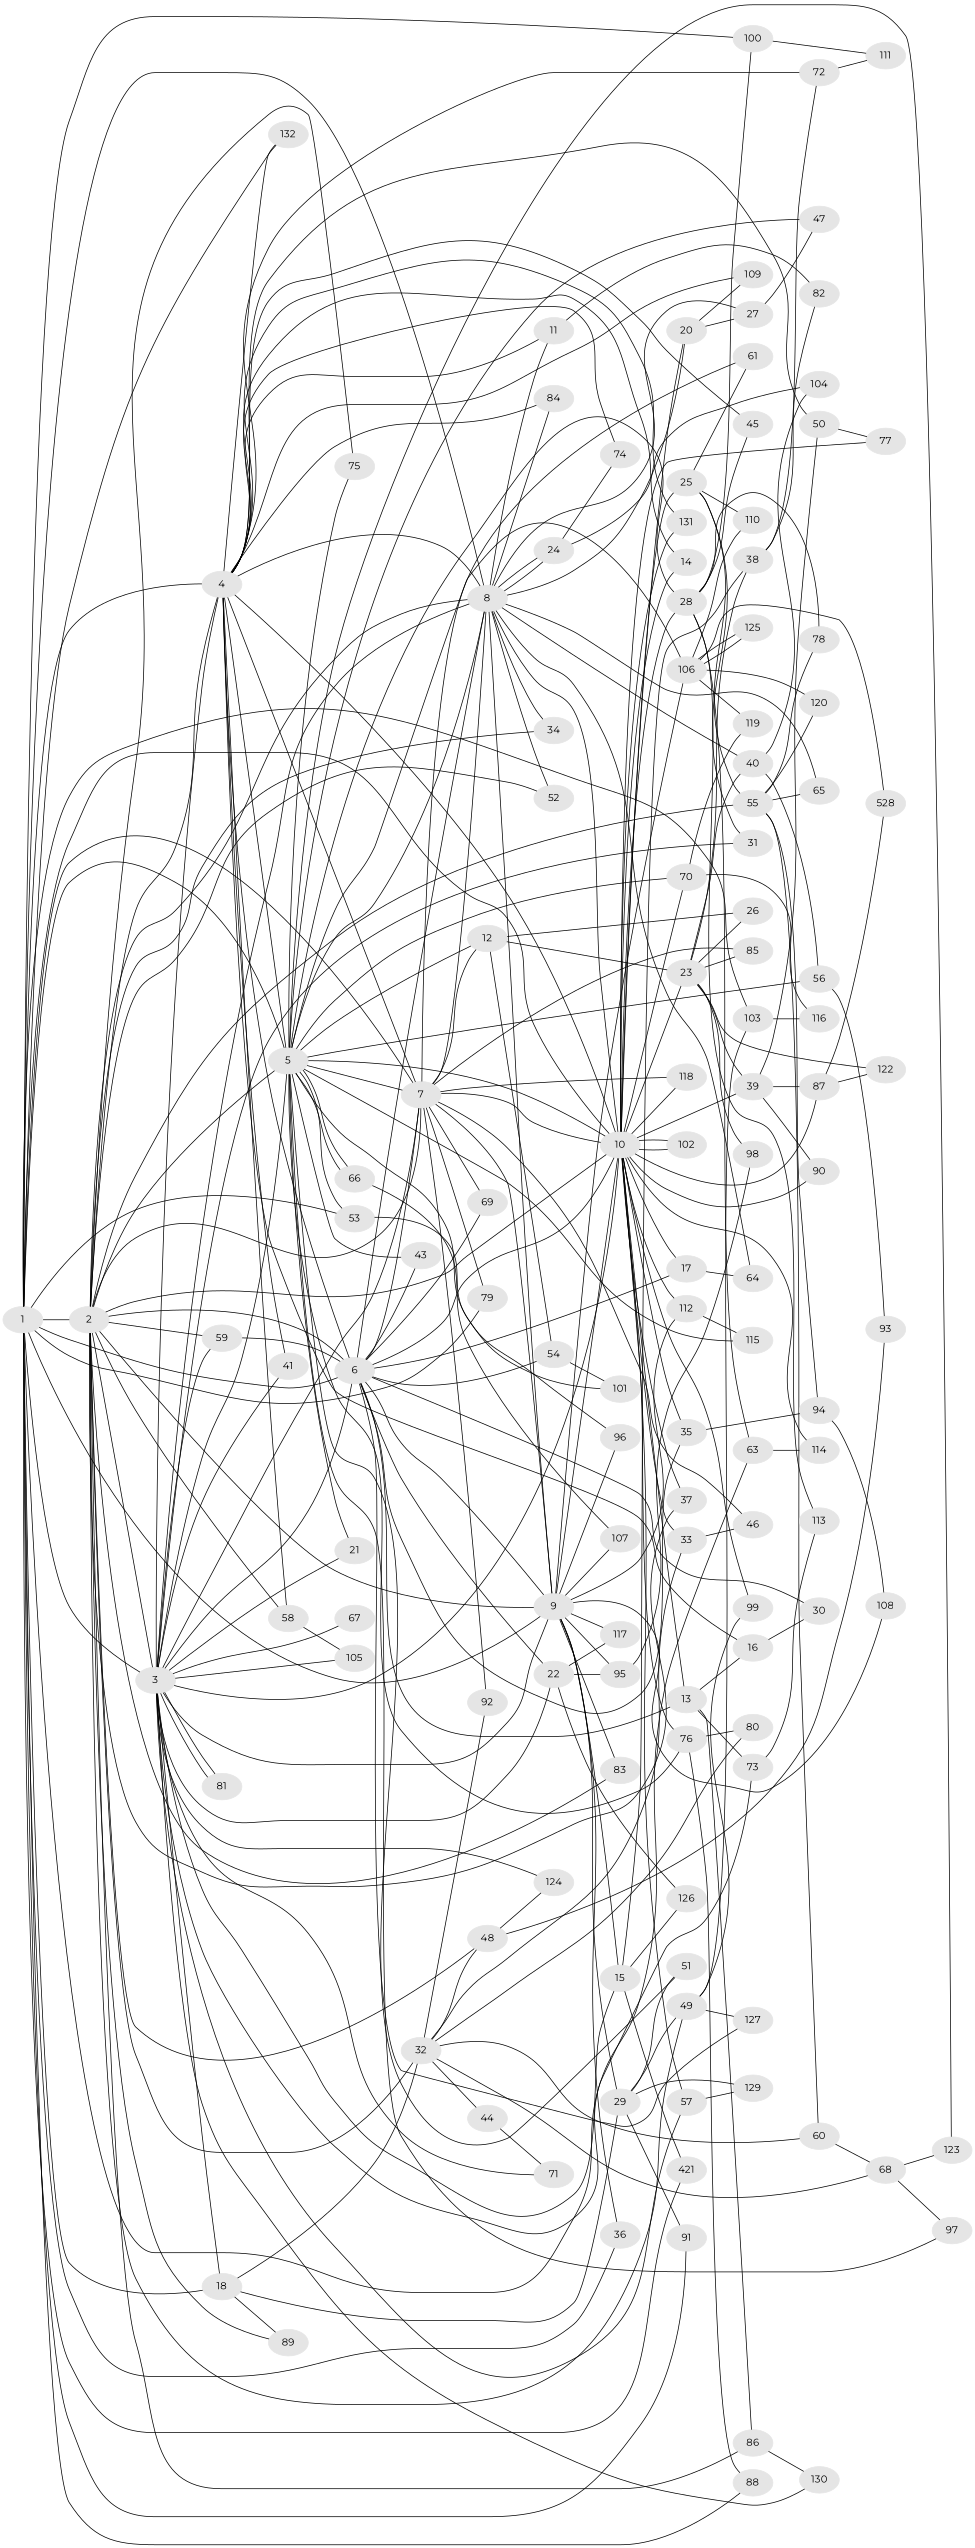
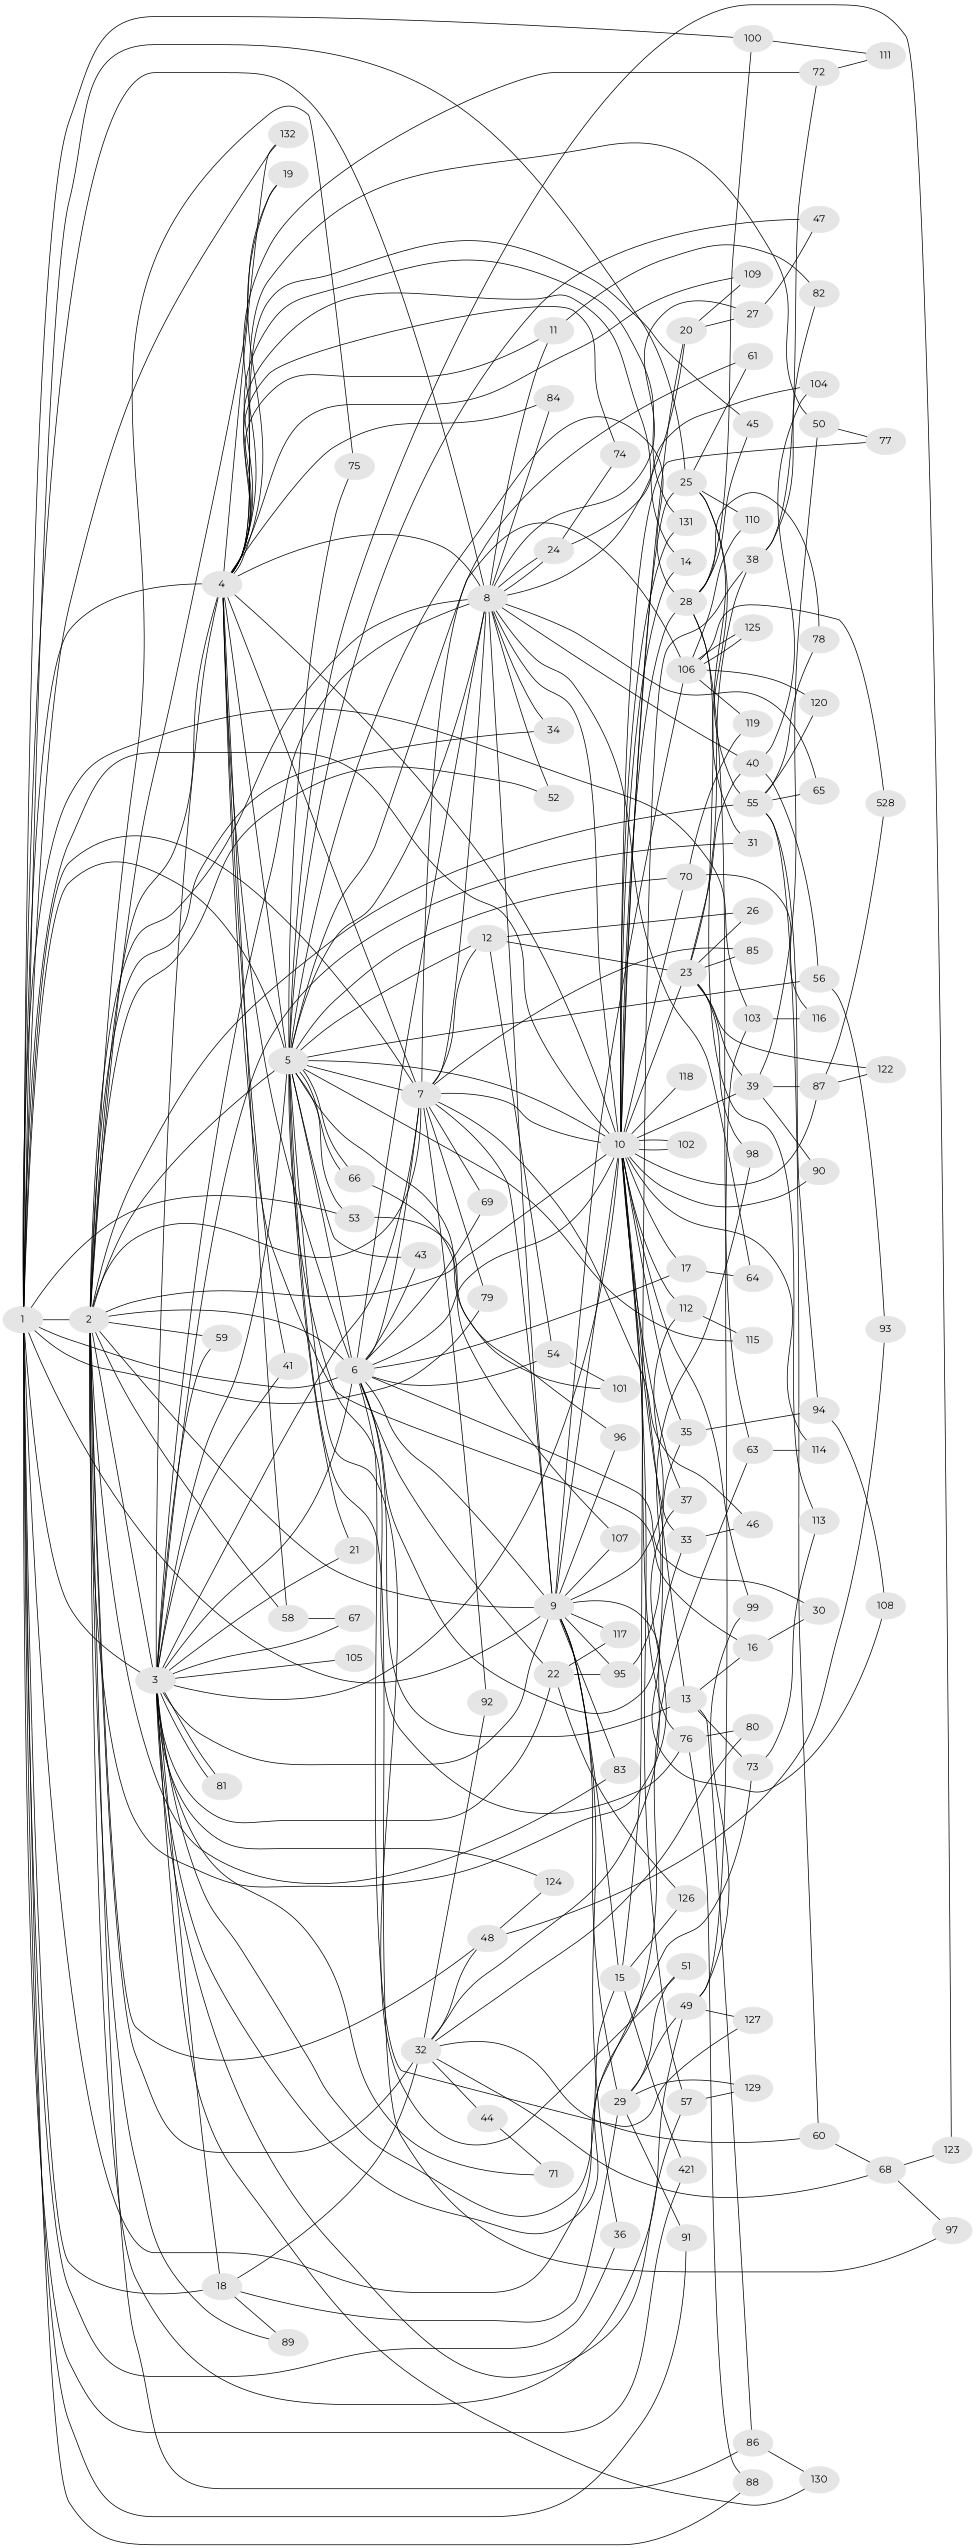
none -> (288, 174)
none -> (59, 277)
(553, 1082) -> none
(293, 1343) -> (324, 1223)
(322, 1638) -> (322, 1618)
